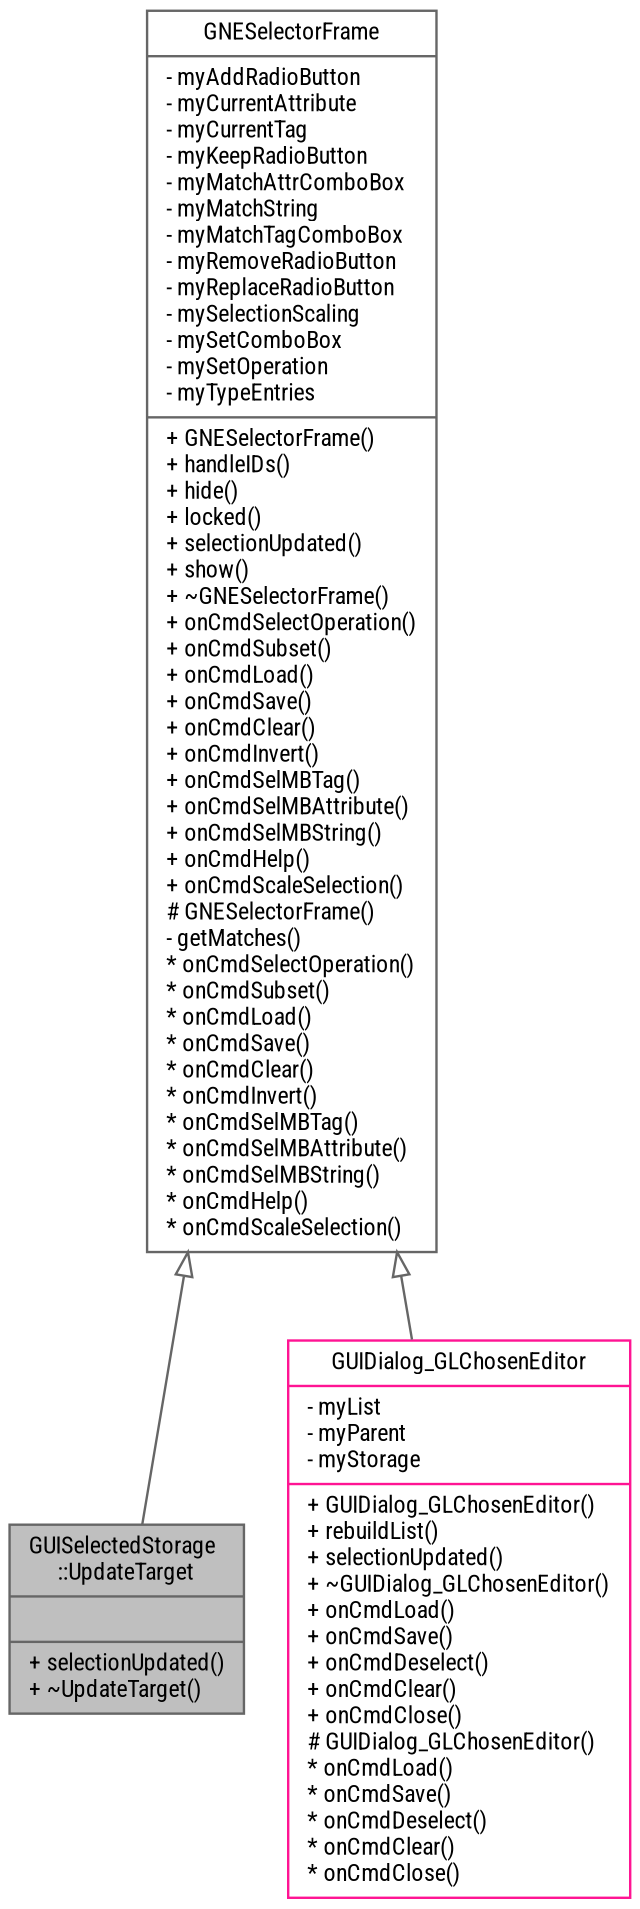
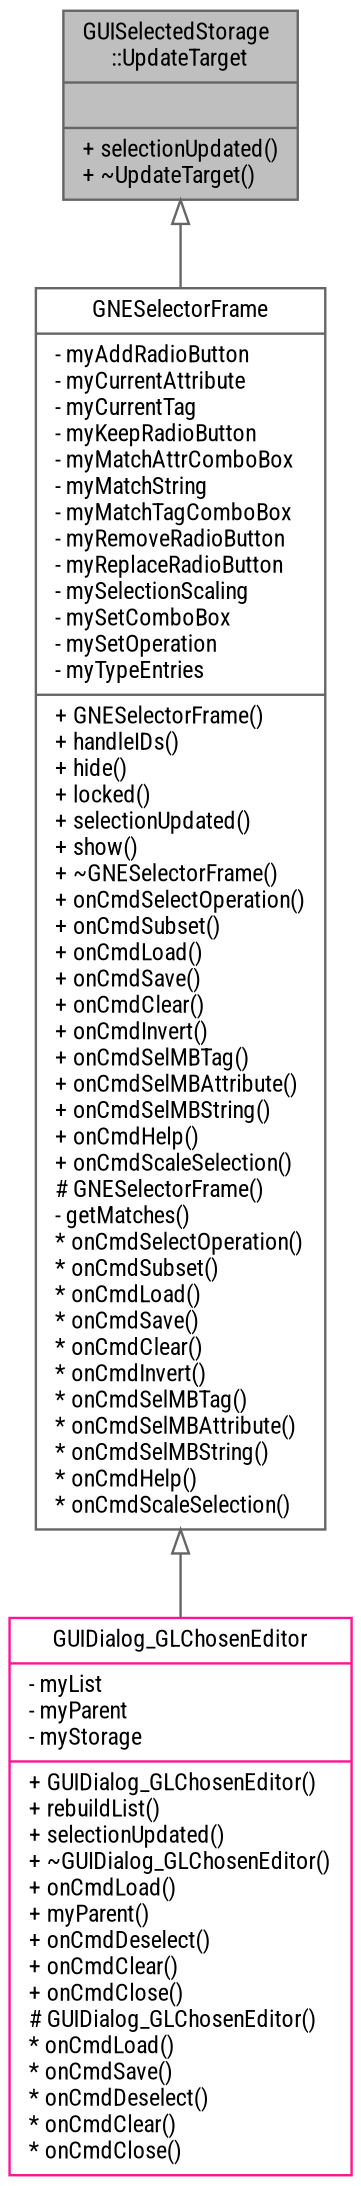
(163, 1400) -> (181, 256)
(380, 1637) -> (90, 1915)
